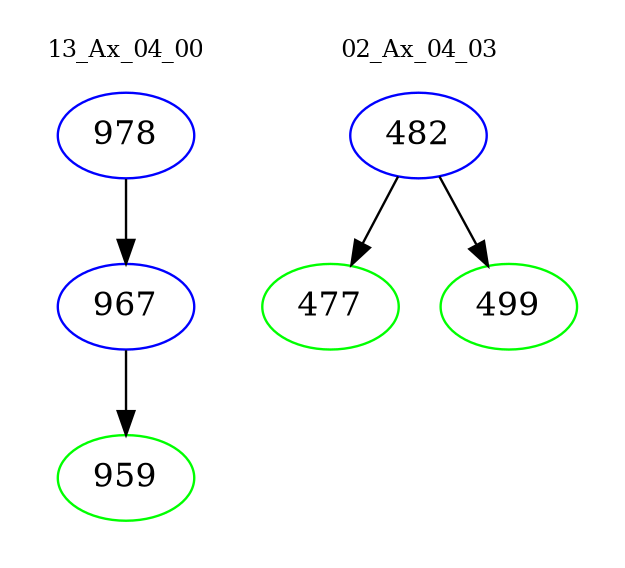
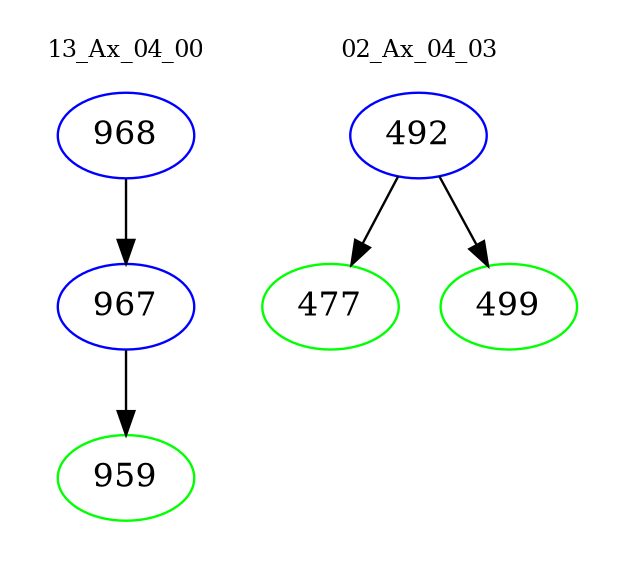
(126, 136) -> (126, 136)
(418, 136) -> (418, 136)
